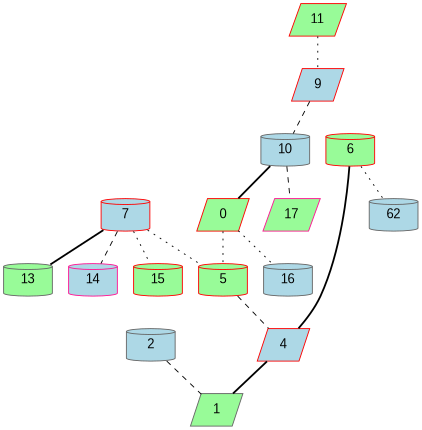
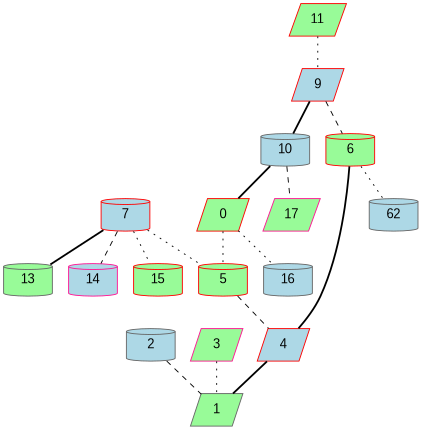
(301, 117) -> (301, 117)
none -> (334, 117)
none -> (217, 345)
